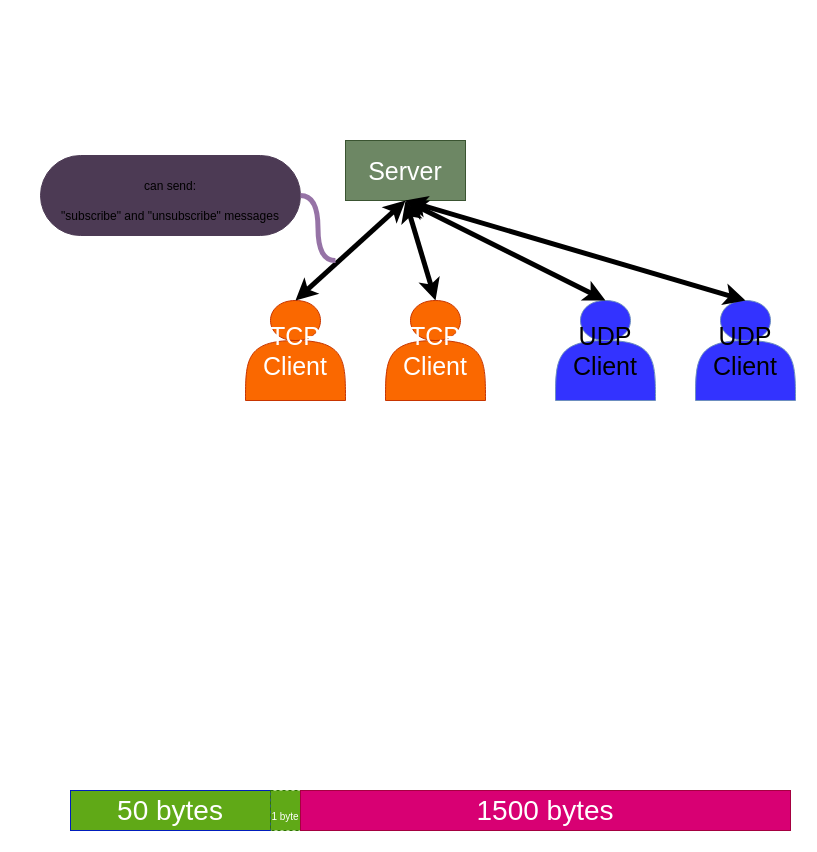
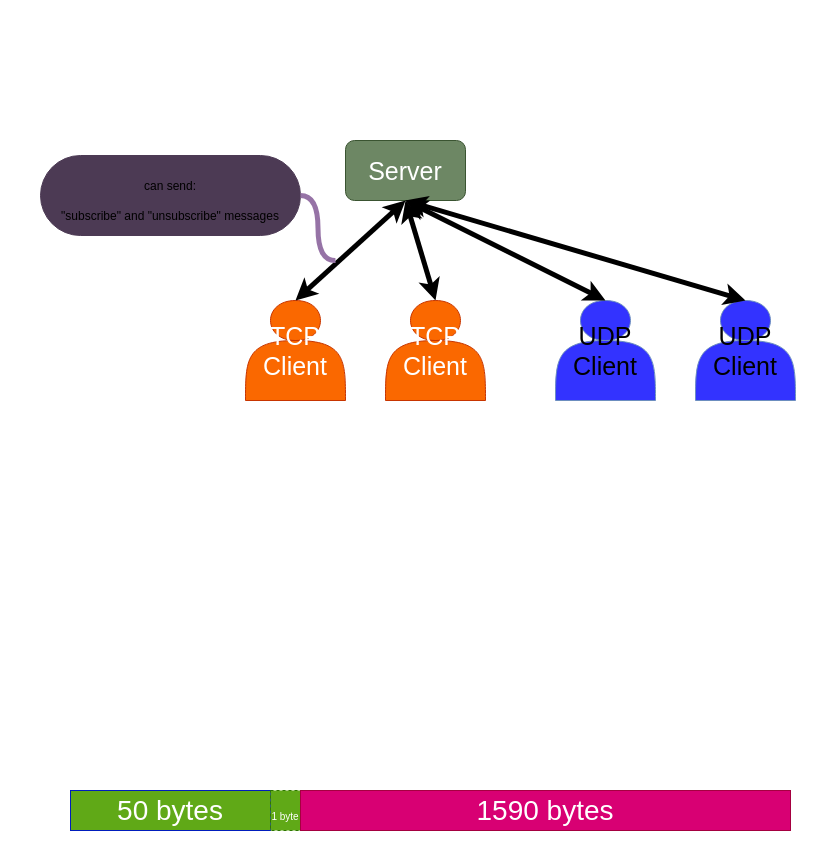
none -> (436, 81)
(406, 171) -> (406, 171)
(546, 811) -> (546, 811)
